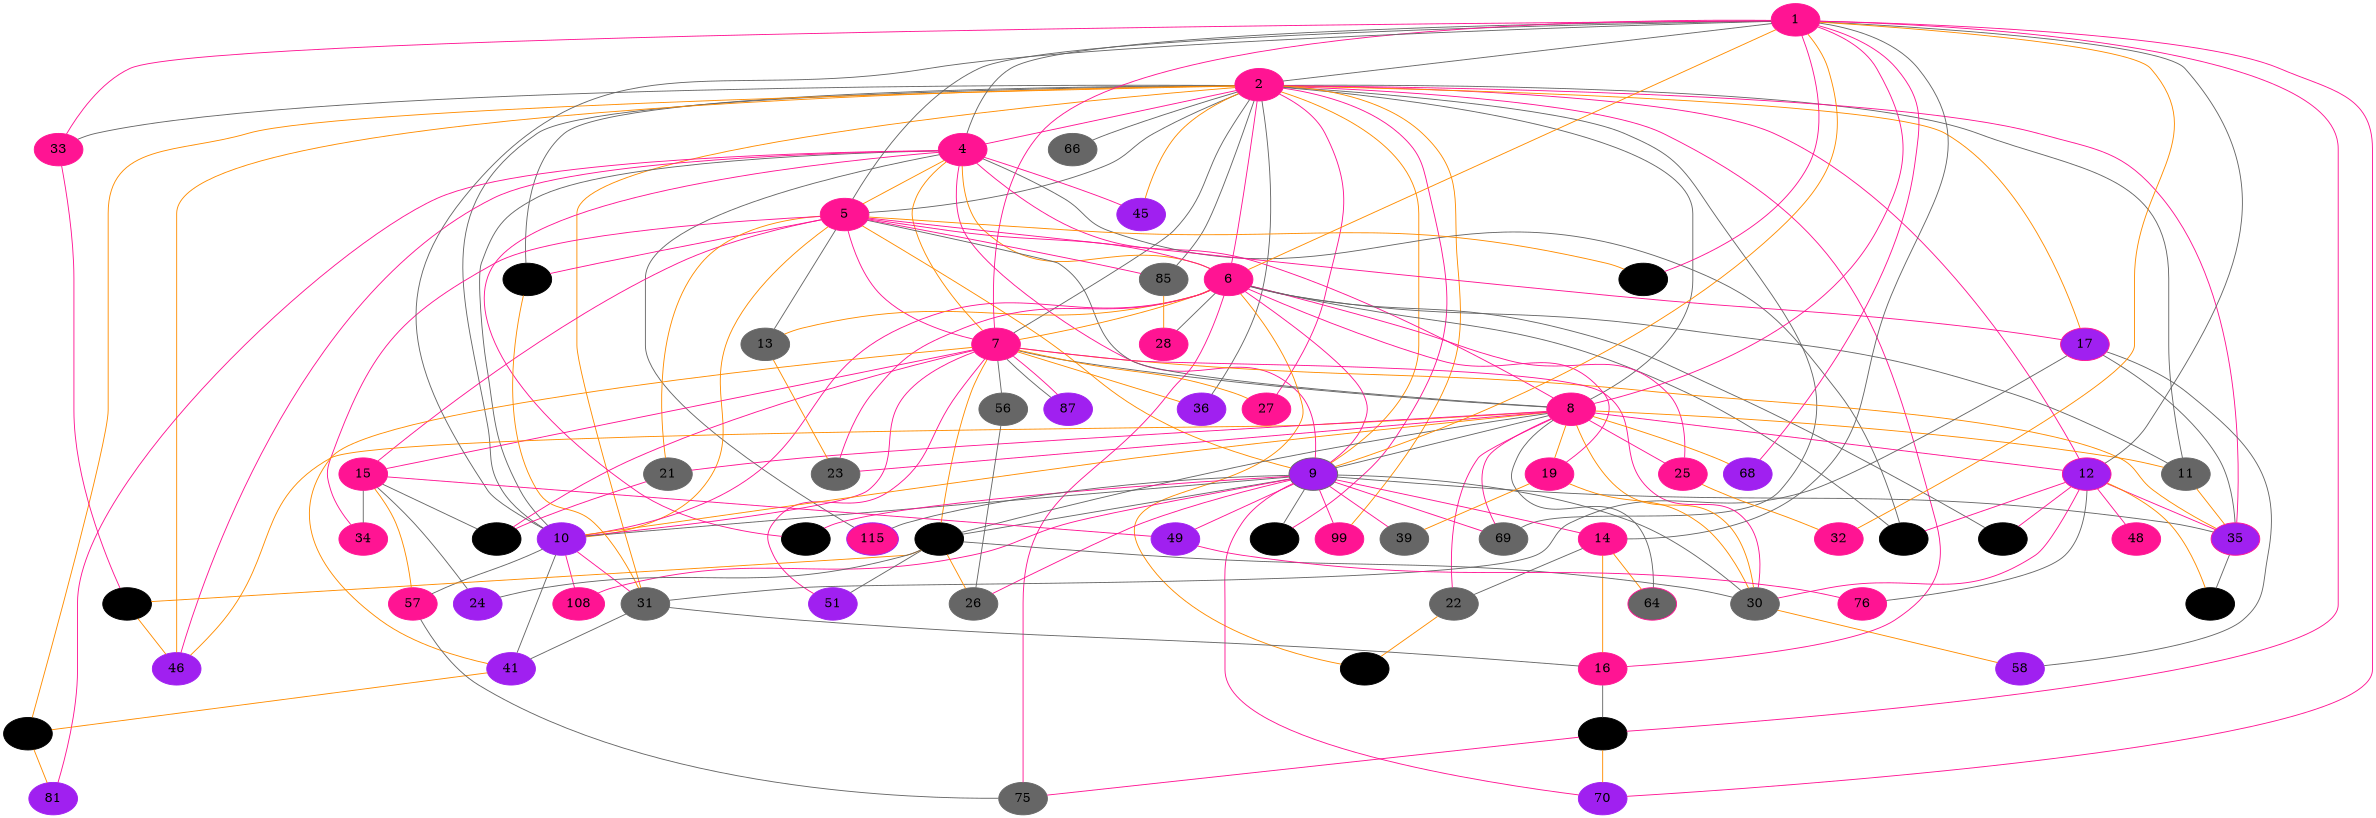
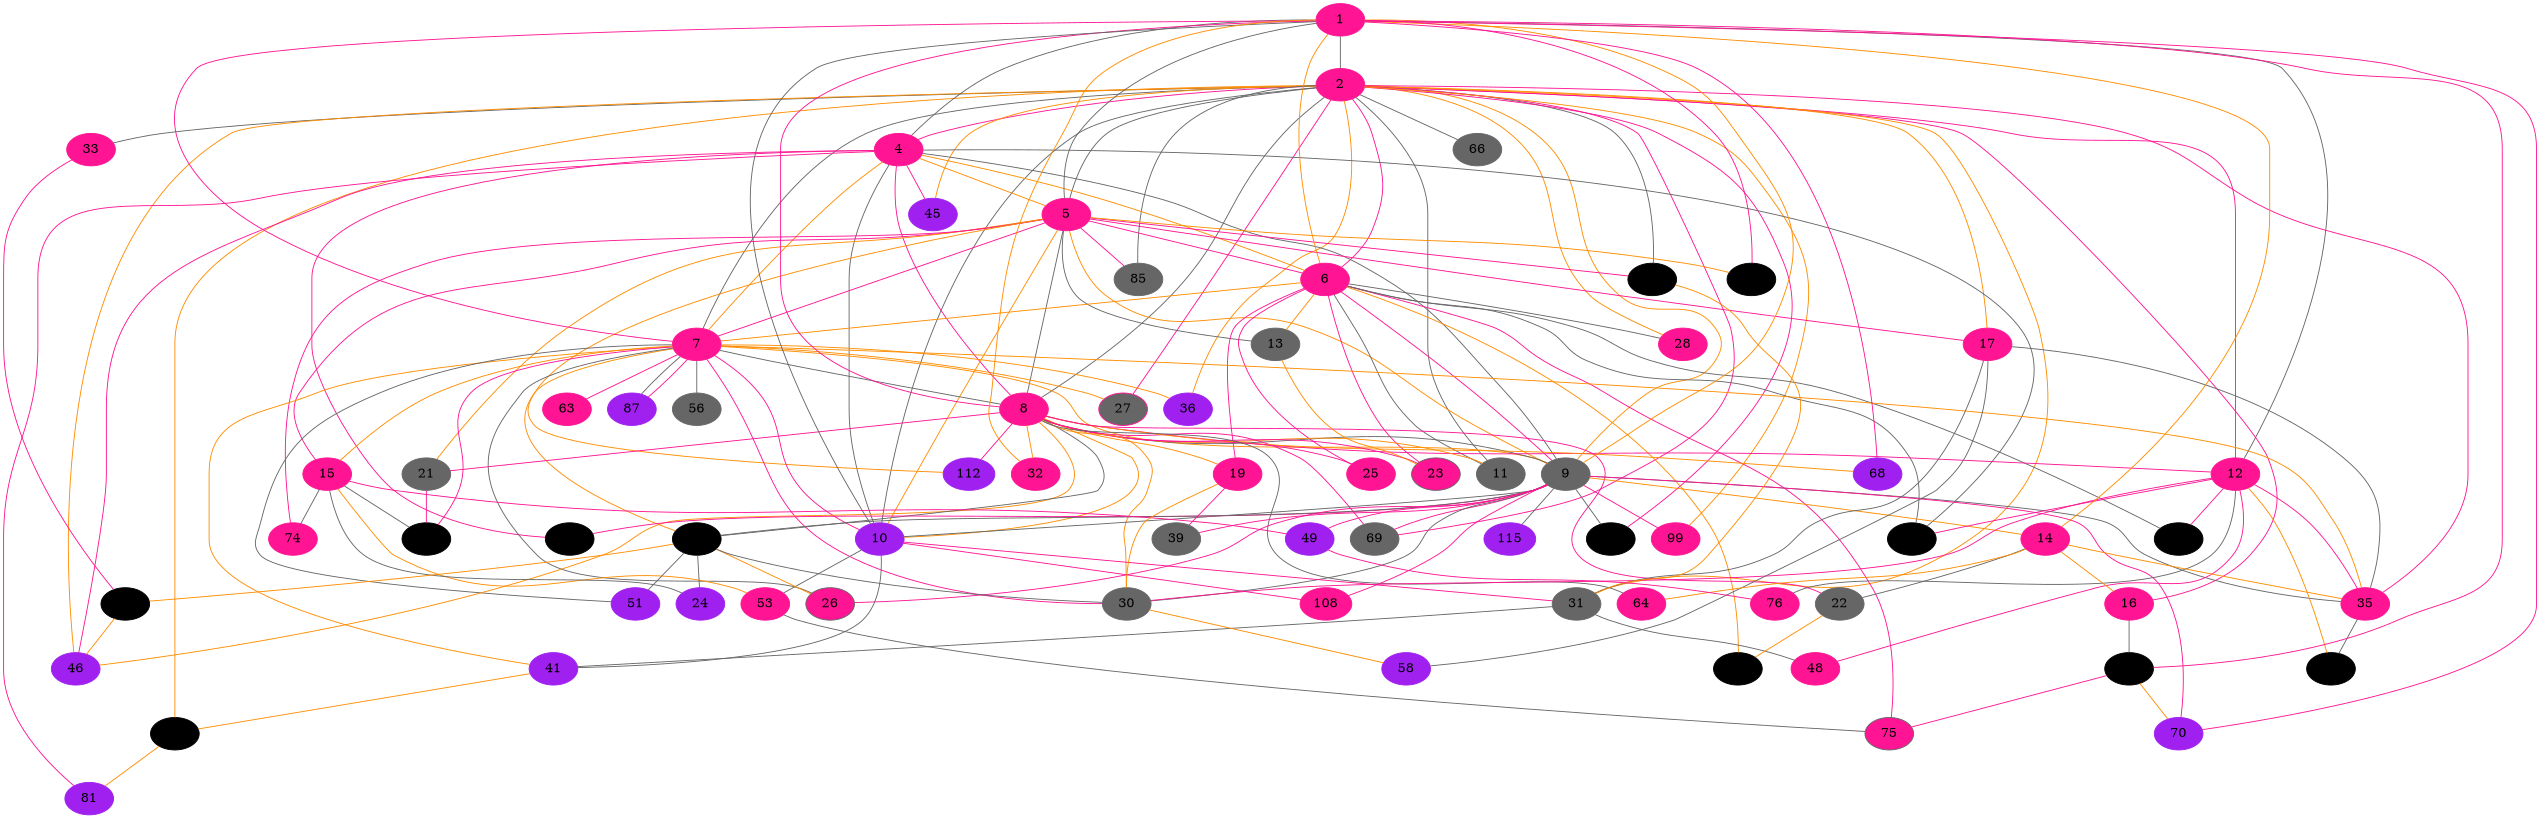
(903, 32) -> none
(1269, 246) -> (1301, 257)
(1762, 281) -> (1710, 280)
(645, 288) -> none
(1889, 300) -> (2052, 73)
(1164, 312) -> (1538, 169)
(2085, 344) -> (1988, 344)
(1104, 346) -> (1208, 217)
(868, 347) -> none
none -> (1072, 407)
none -> (567, 409)
(680, 409) -> (486, 375)
(1266, 409) -> (1123, 409)
(836, 474) -> (1436, 474)
none -> (969, 474)
(1313, 474) -> (1566, 474)
(2087, 474) -> (2235, 474)
(1493, 500) -> (1207, 507)
(866, 501) -> (275, 478)
(1452, 505) -> (1817, 506)
(2211, 507) -> (2232, 578)
(988, 511) -> (507, 518)
(1778, 514) -> (1030, 442)
(363, 539) -> (293, 539)
(873, 539) -> (1510, 539)
(2235, 539) -> (2365, 604)
(413, 604) -> (765, 604)
(974, 604) -> (830, 604)
(1652, 604) -> (1641, 604)
(1124, 639) -> (1695, 639)
(1023, 799) -> (1889, 734)
